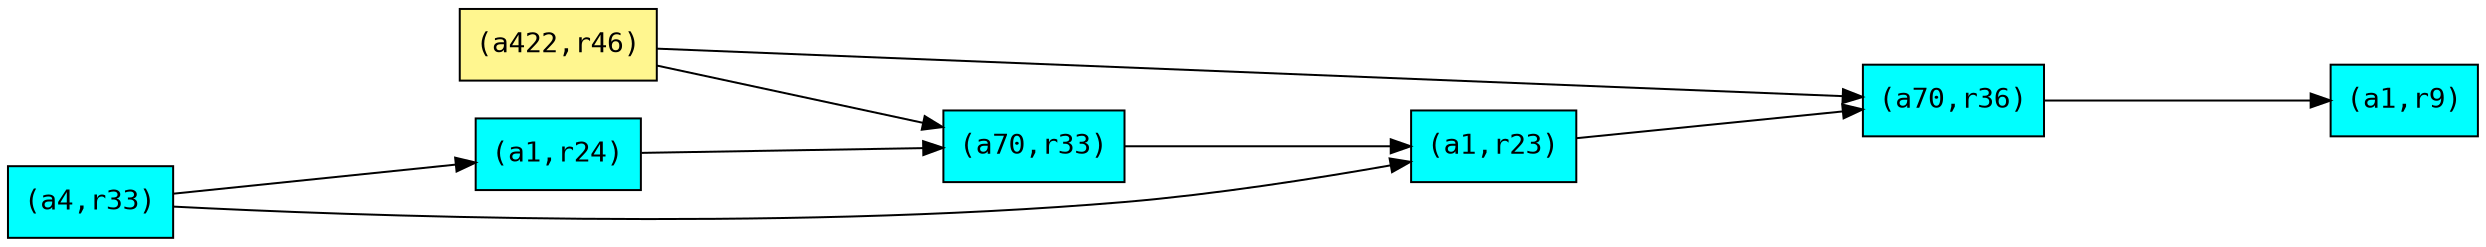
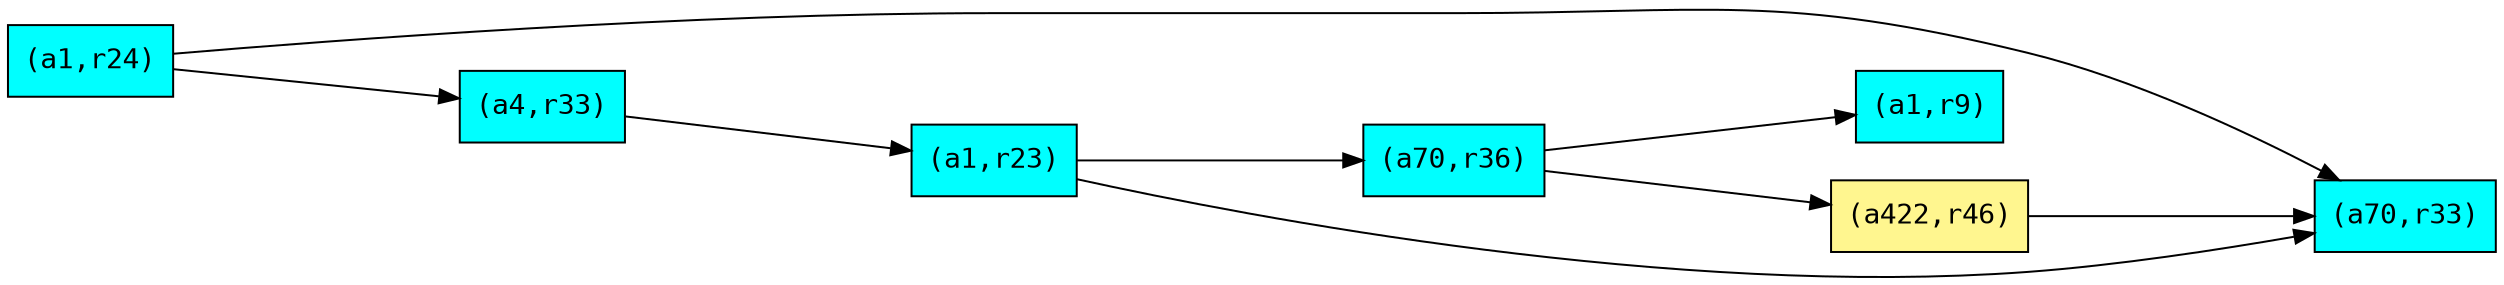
(1250, 72) -> (1678, 187)
(1258, 146) -> (1683, 269)
(314, 179) -> (306, 83)
